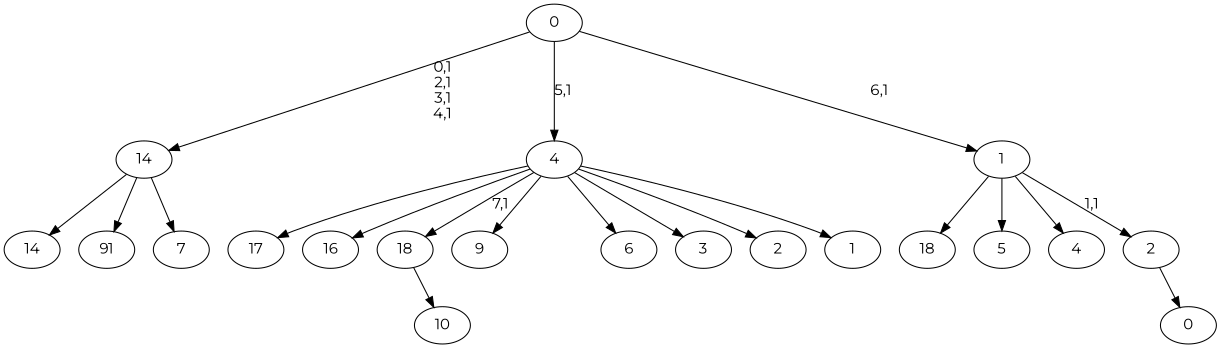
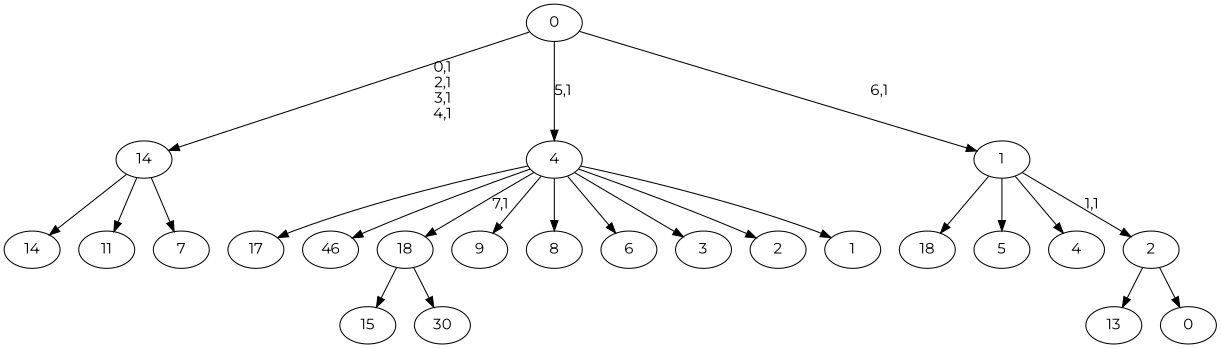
(107, 250) -> (107, 250)
(331, 250) -> (331, 250)
none -> (554, 250)
none -> (368, 325)
(442, 325) -> (442, 325)
none -> (1114, 325)
